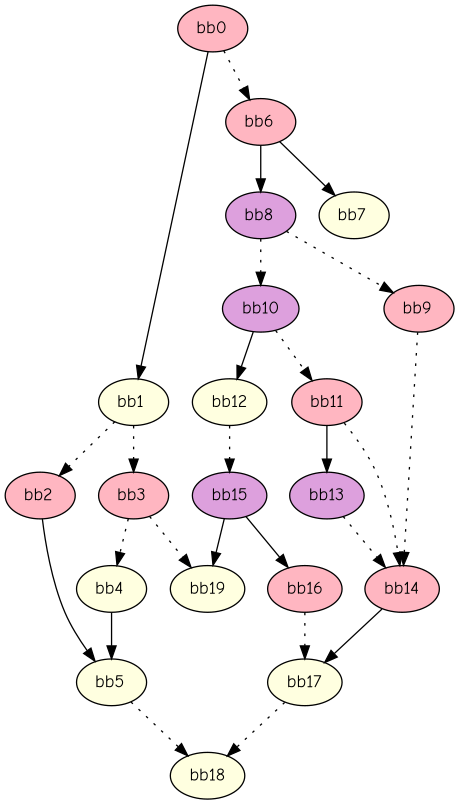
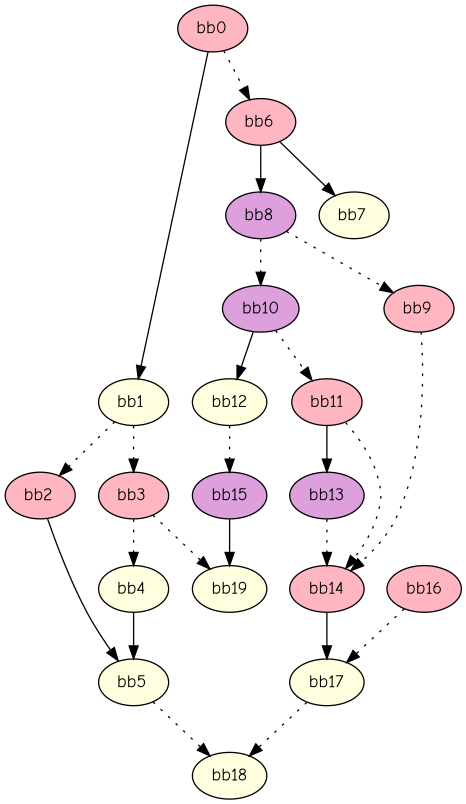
(263, 537) -> none
